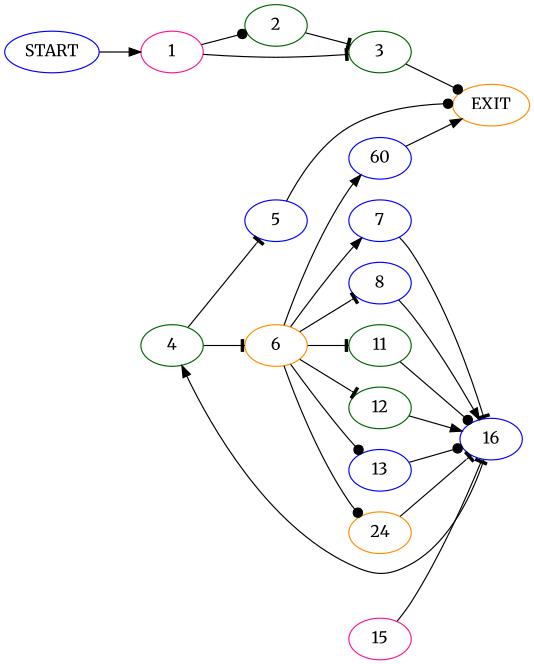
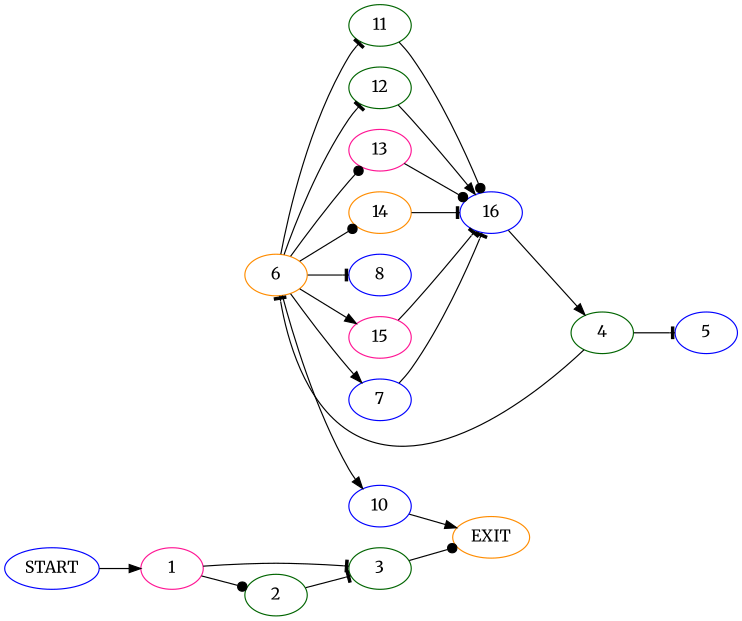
(349, 127) -> none
(380, 158) -> (380, 506)
none -> (323, 303)
(439, 353) -> none
(380, 470) -> (380, 150)
(380, 533) -> (380, 213)
